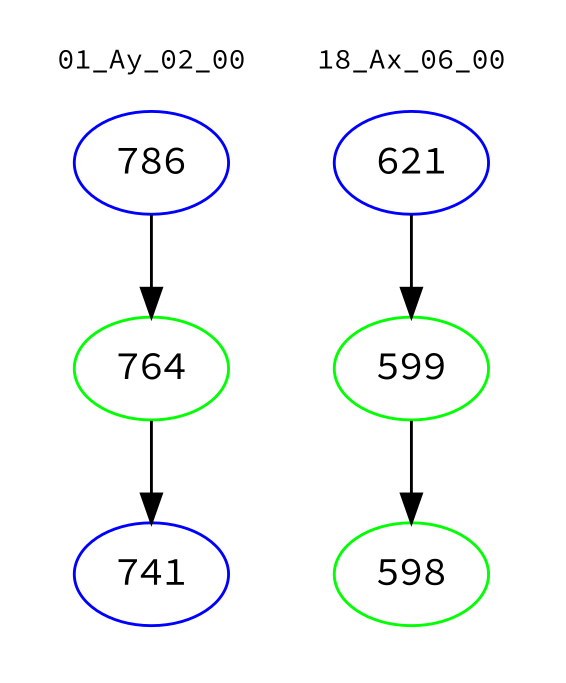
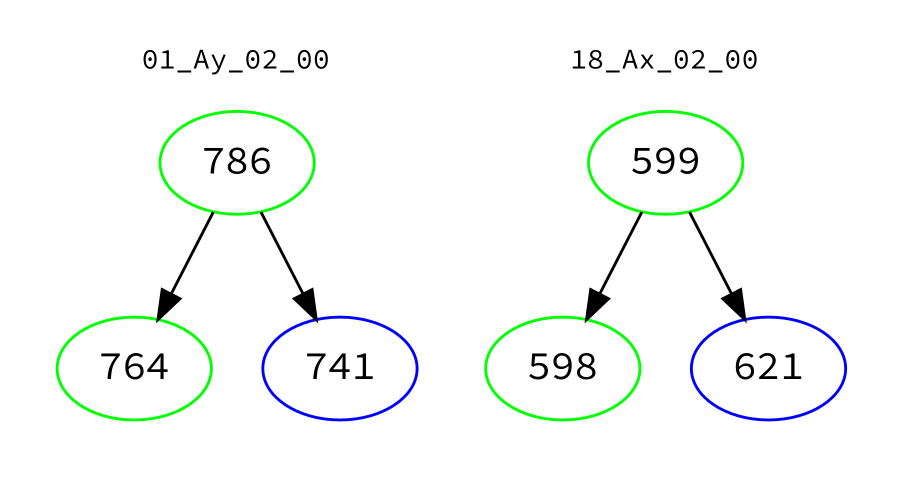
(413, 61) -> (666, 61)
(151, 163) -> (237, 163)
(411, 252) -> (711, 253)
(151, 457) -> (282, 253)
